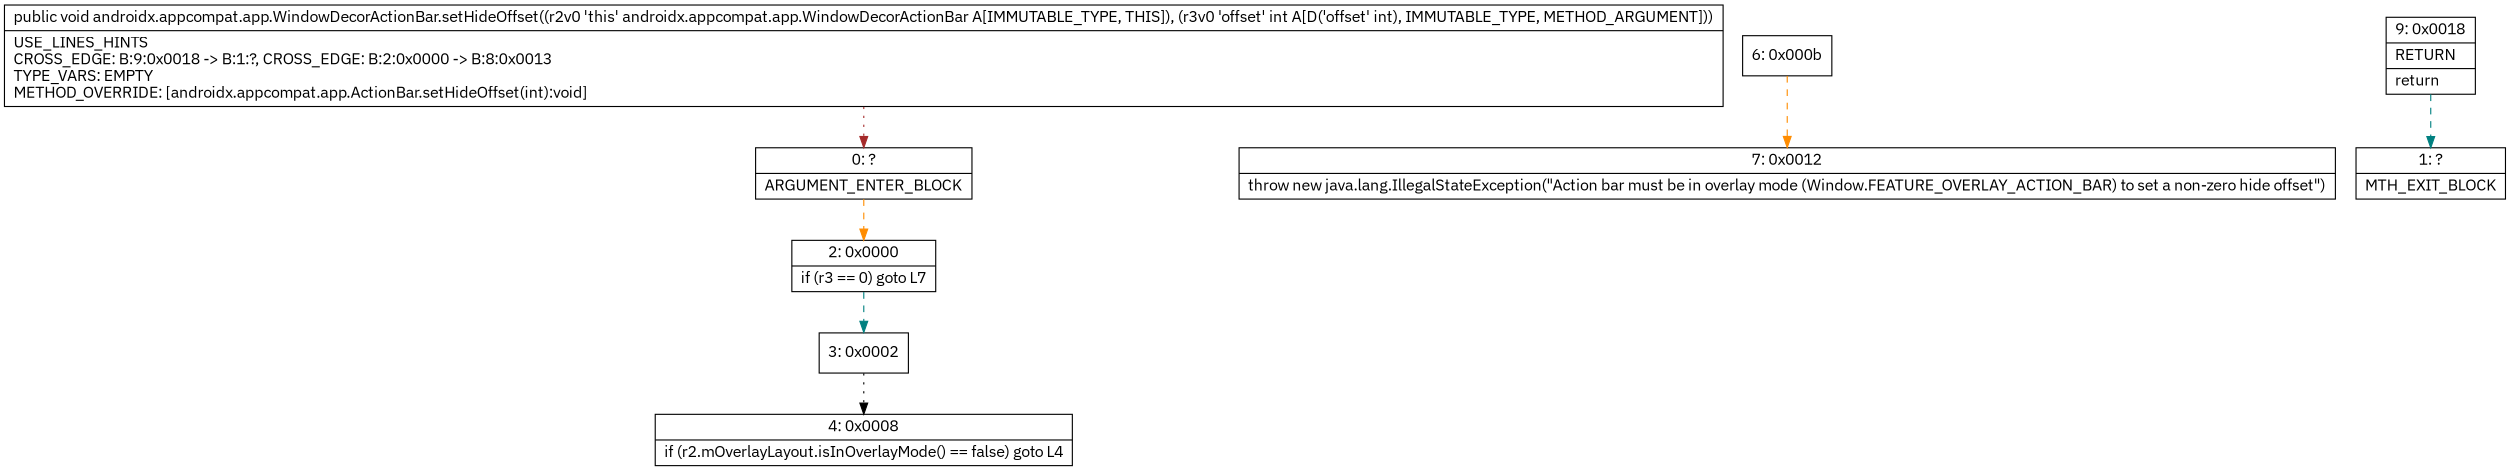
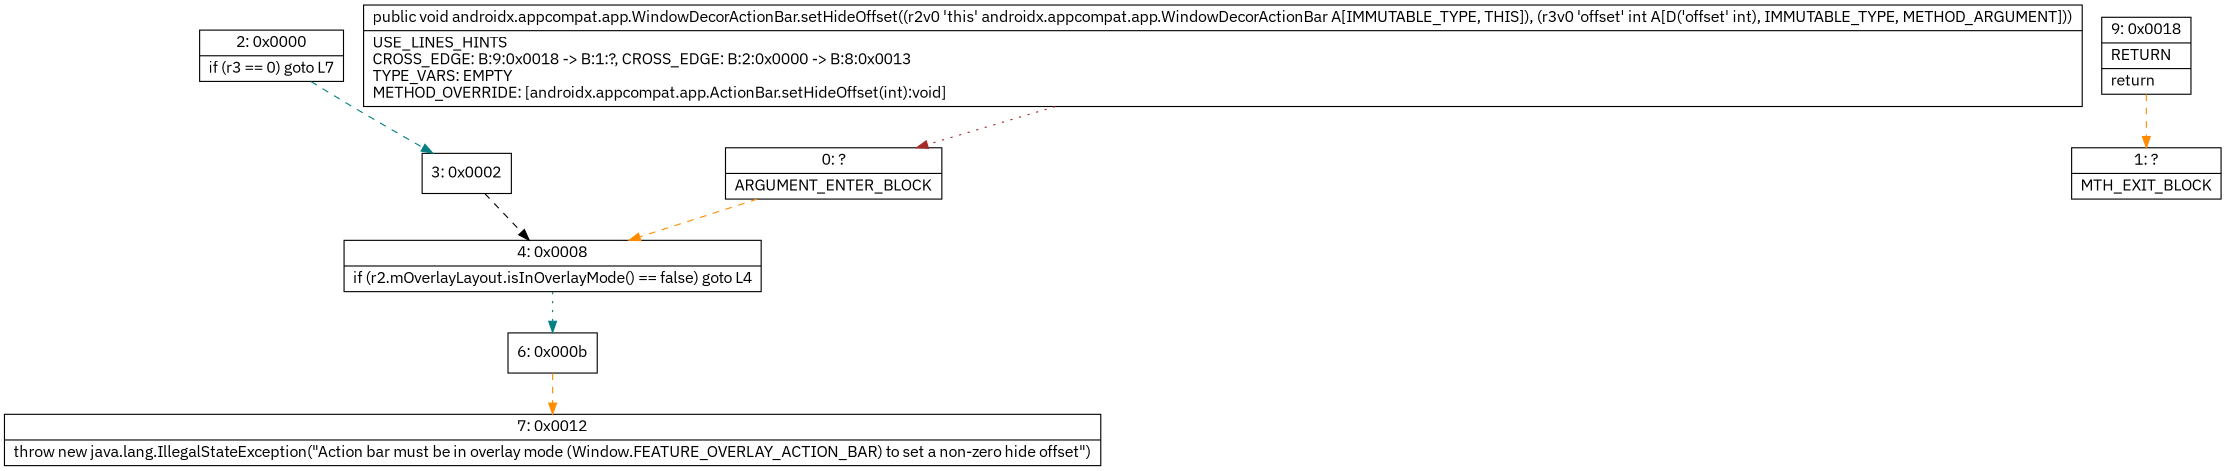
(2431, 115) -> (2146, 115)
(864, 214) -> (699, 218)
none -> (553, 307)
(864, 388) -> (503, 213)
